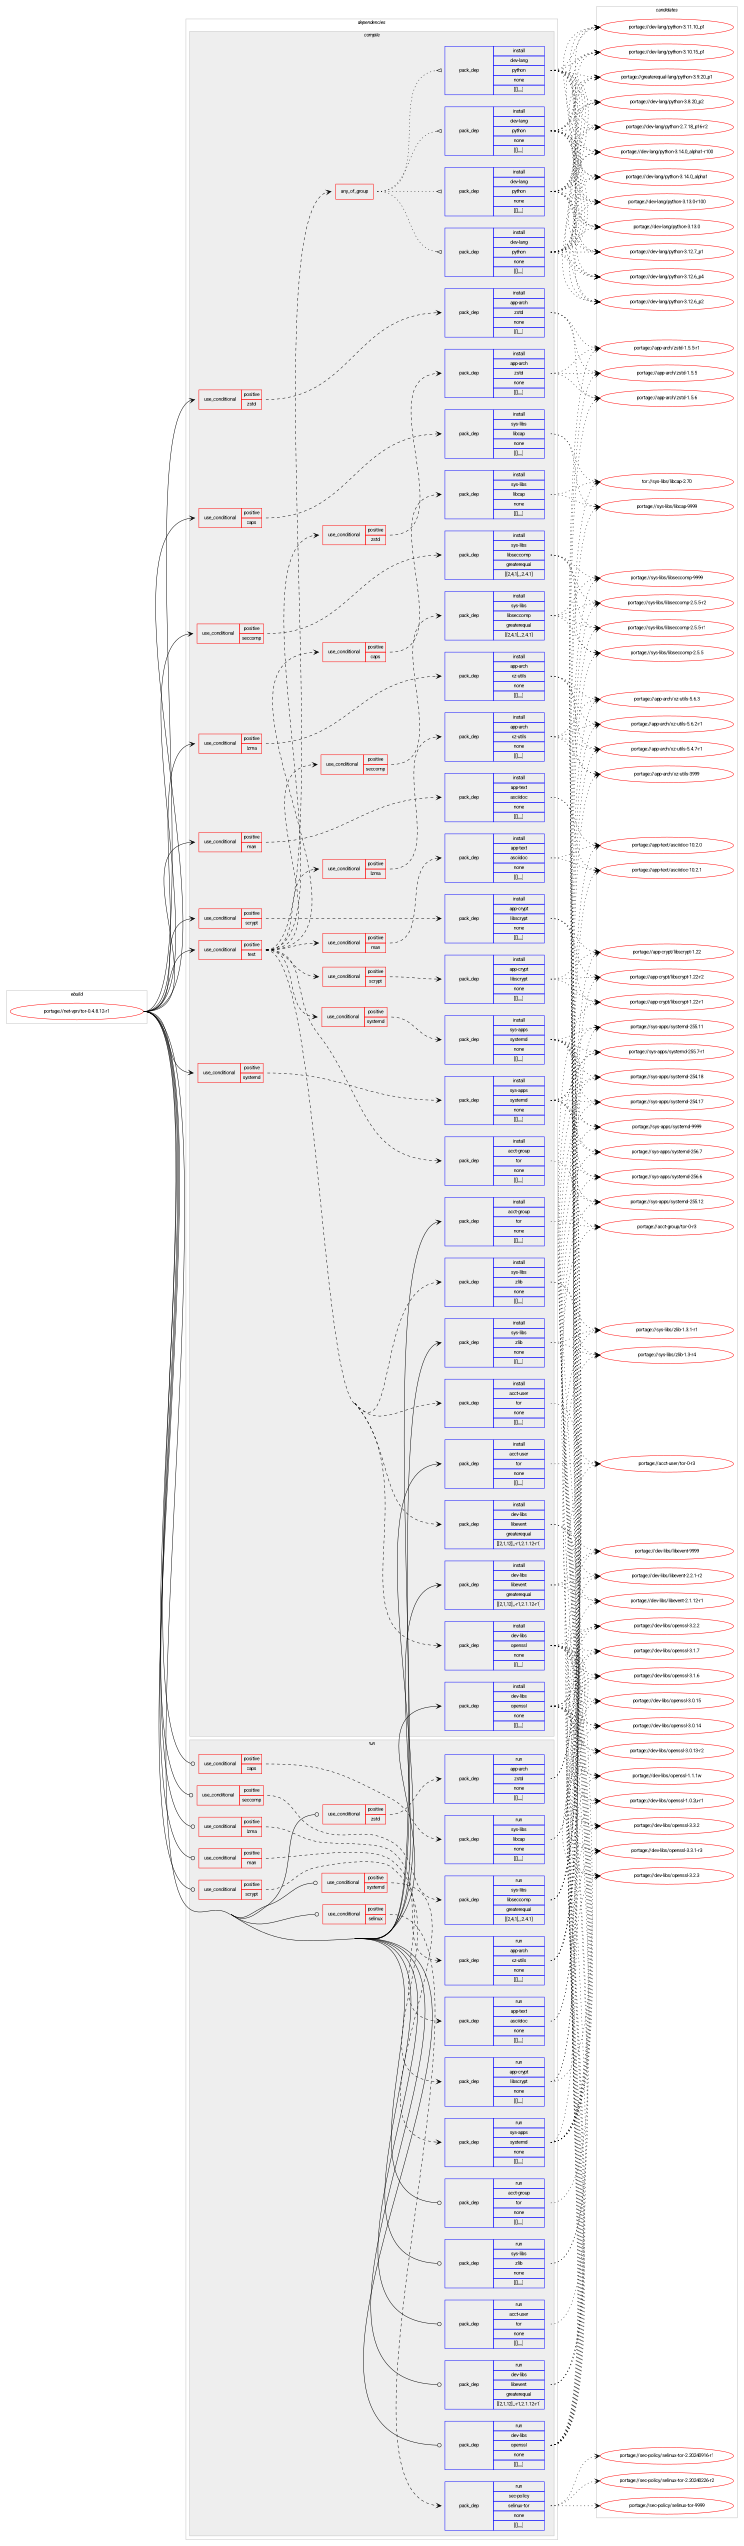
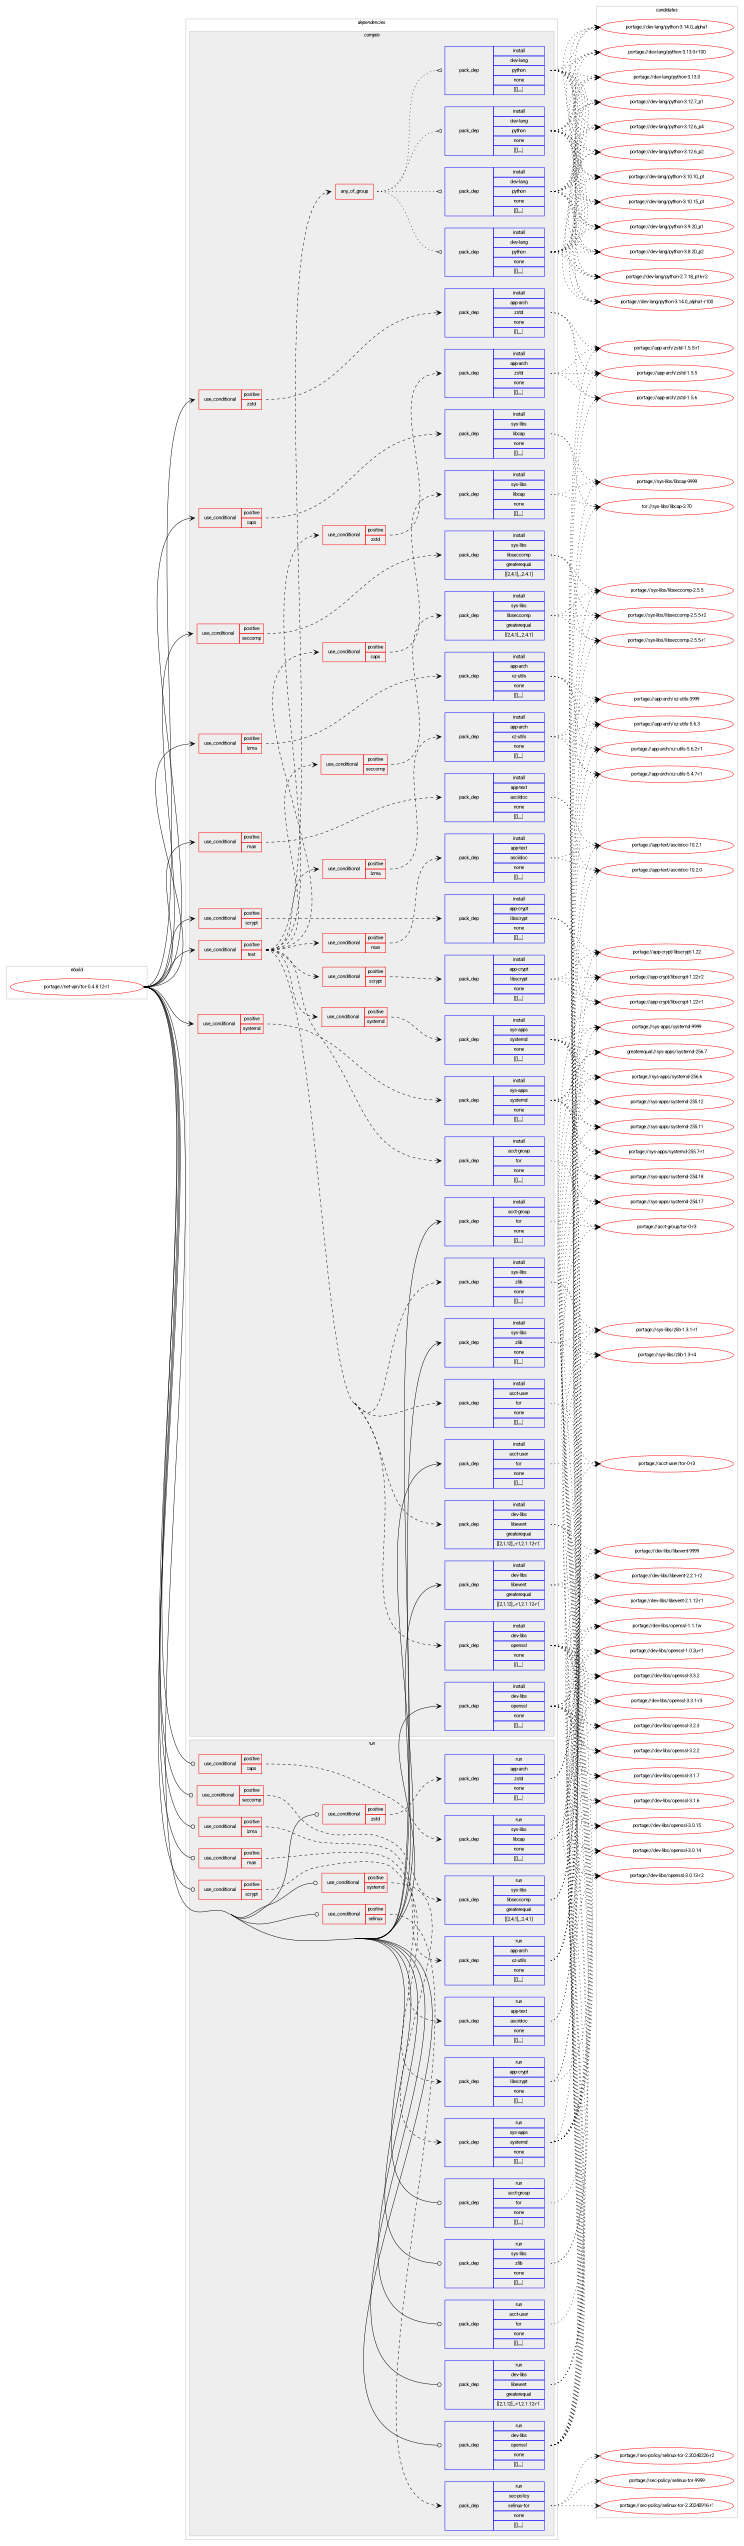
(667, 27) -> (667, 177)
(667, 77) -> (667, 227)
(667, 578) -> none
(667, 1152) -> (667, 1052)
